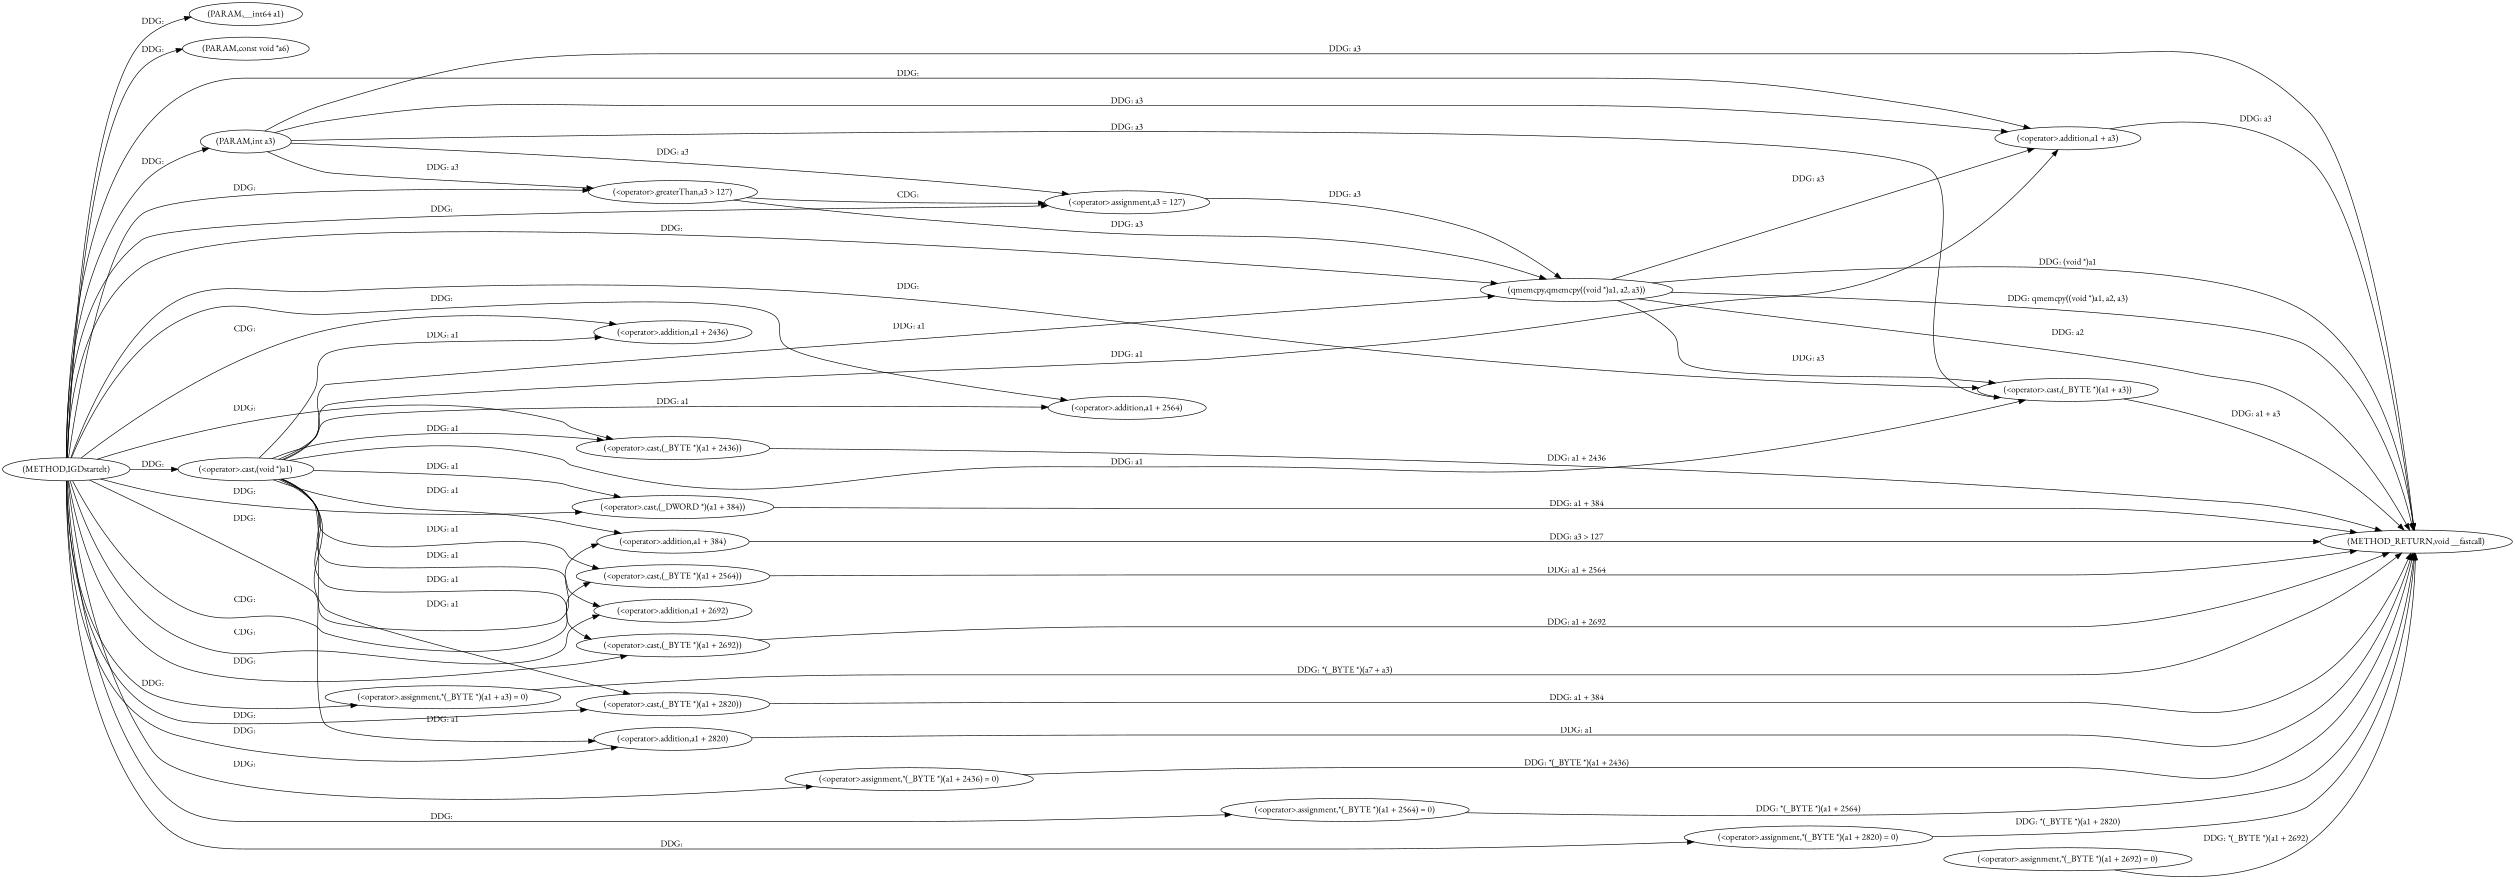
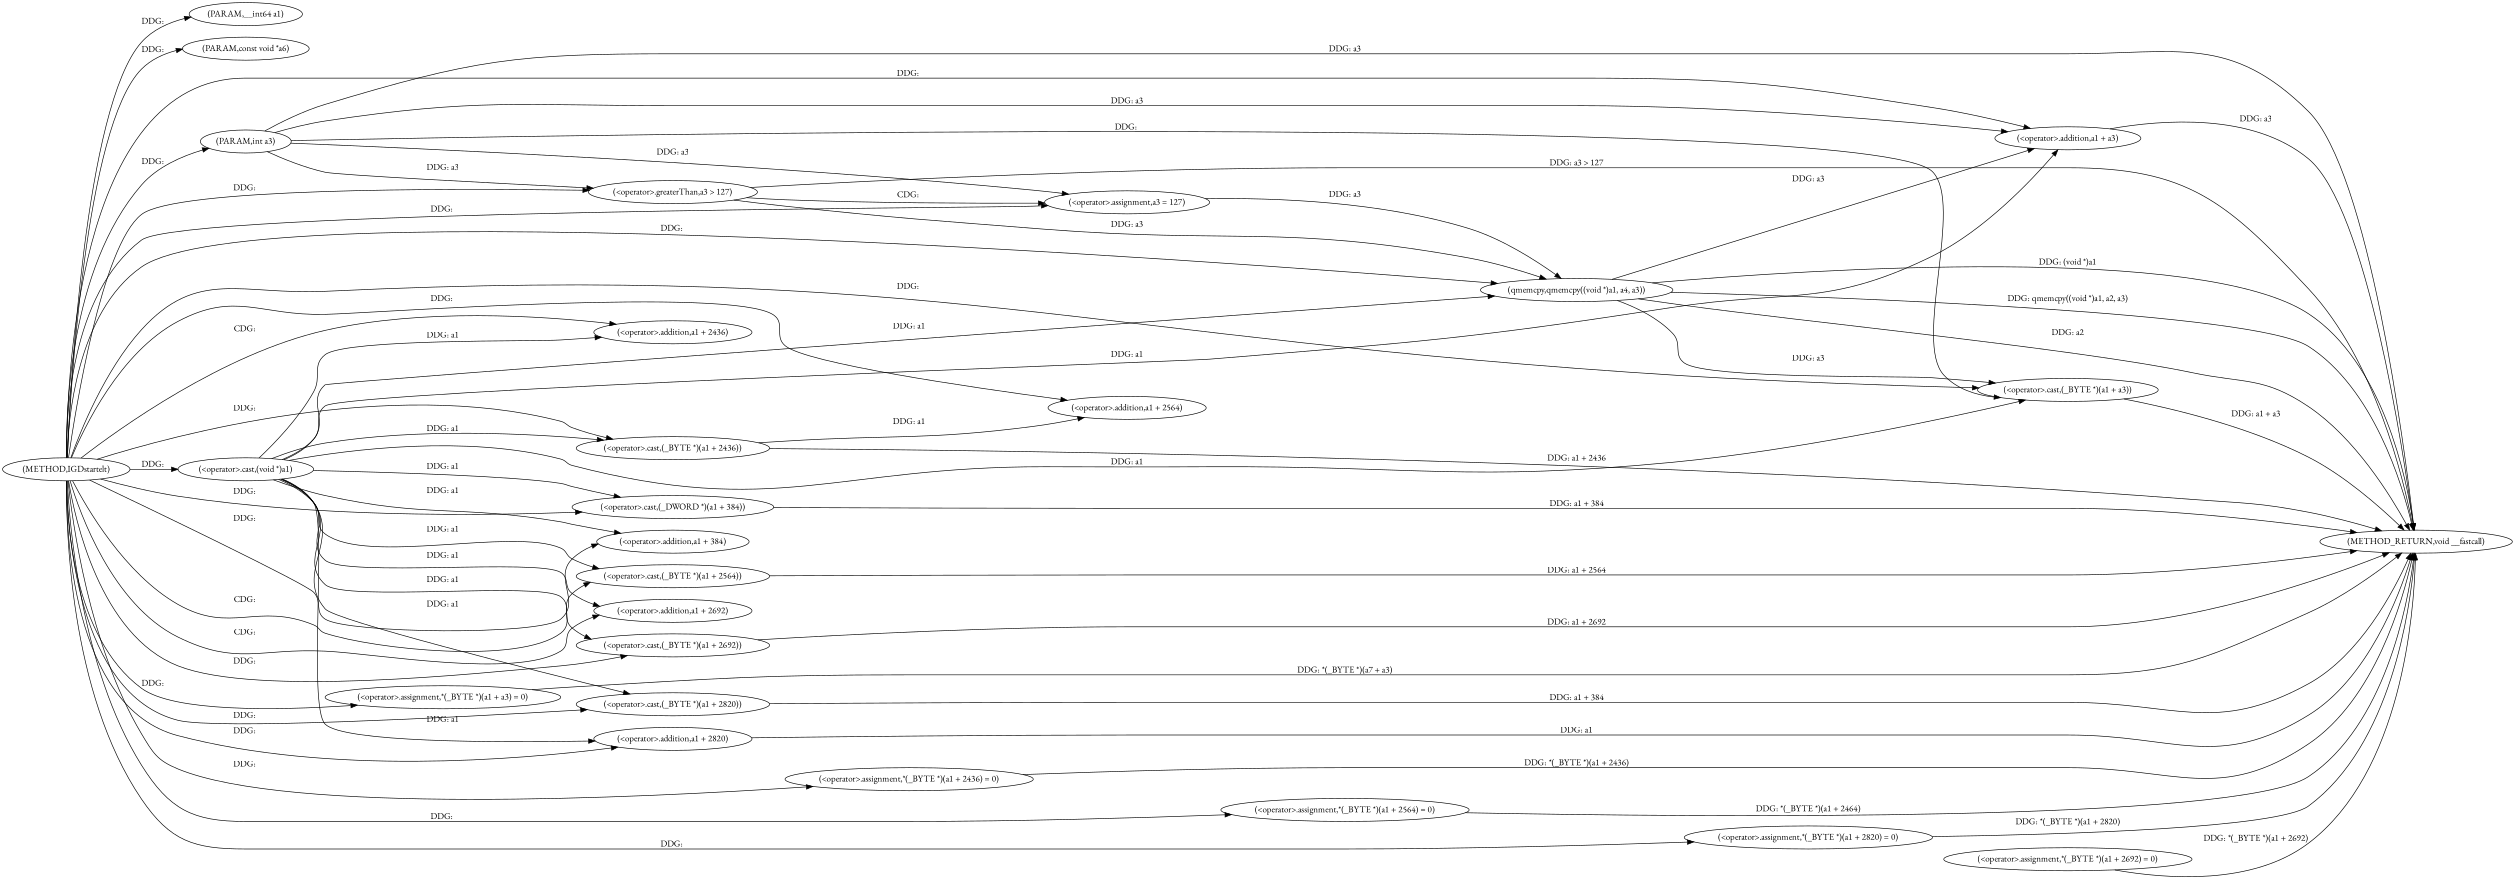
(1127, 127) -> (1127, 127)
(1577, 290) -> (1577, 290)
(652, 407) -> (919, 436)
(1531, 542) -> (1679, 168)
(1808, 809) -> (1808, 809)
